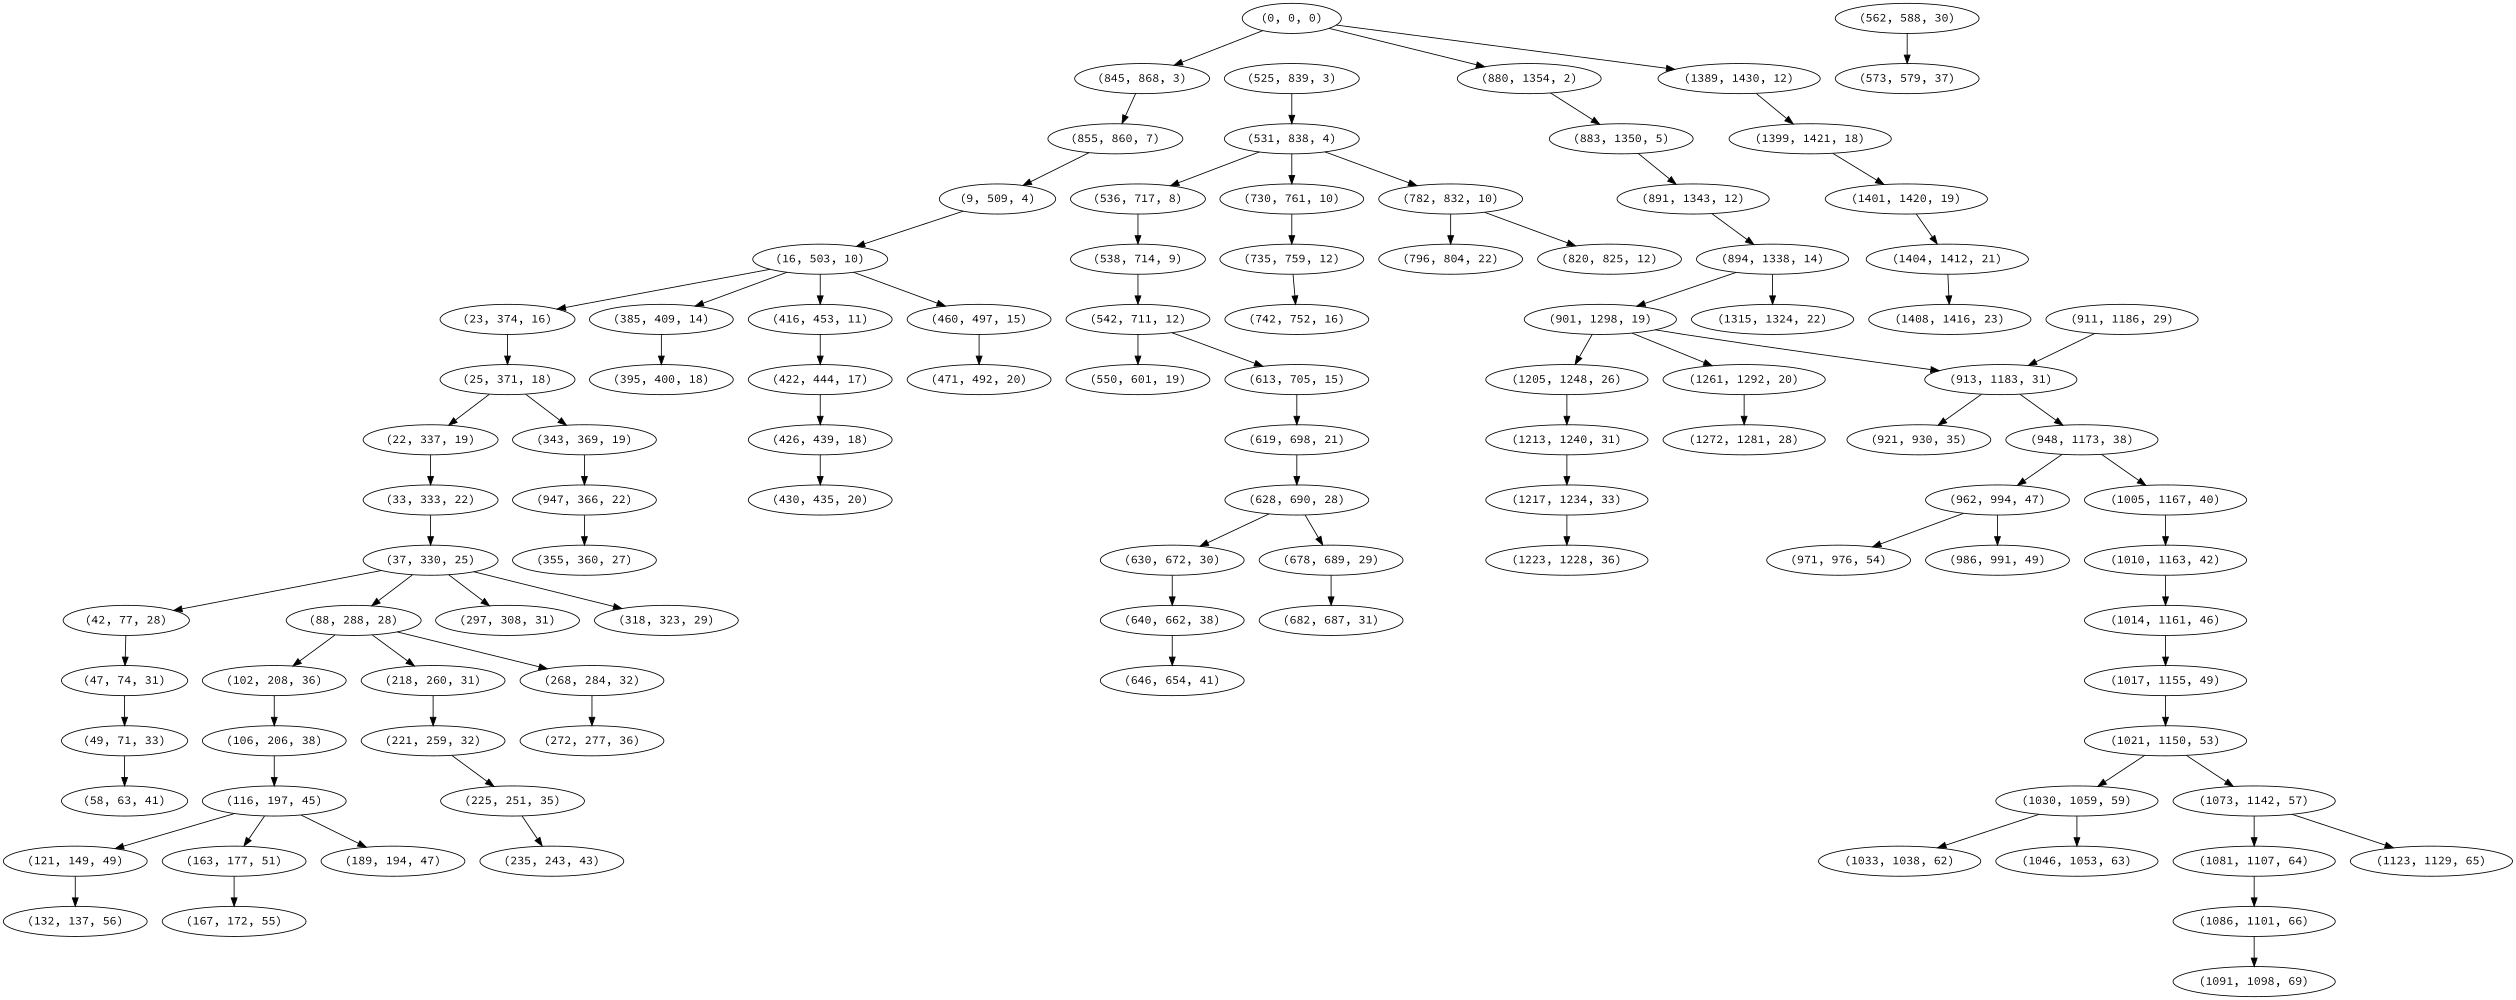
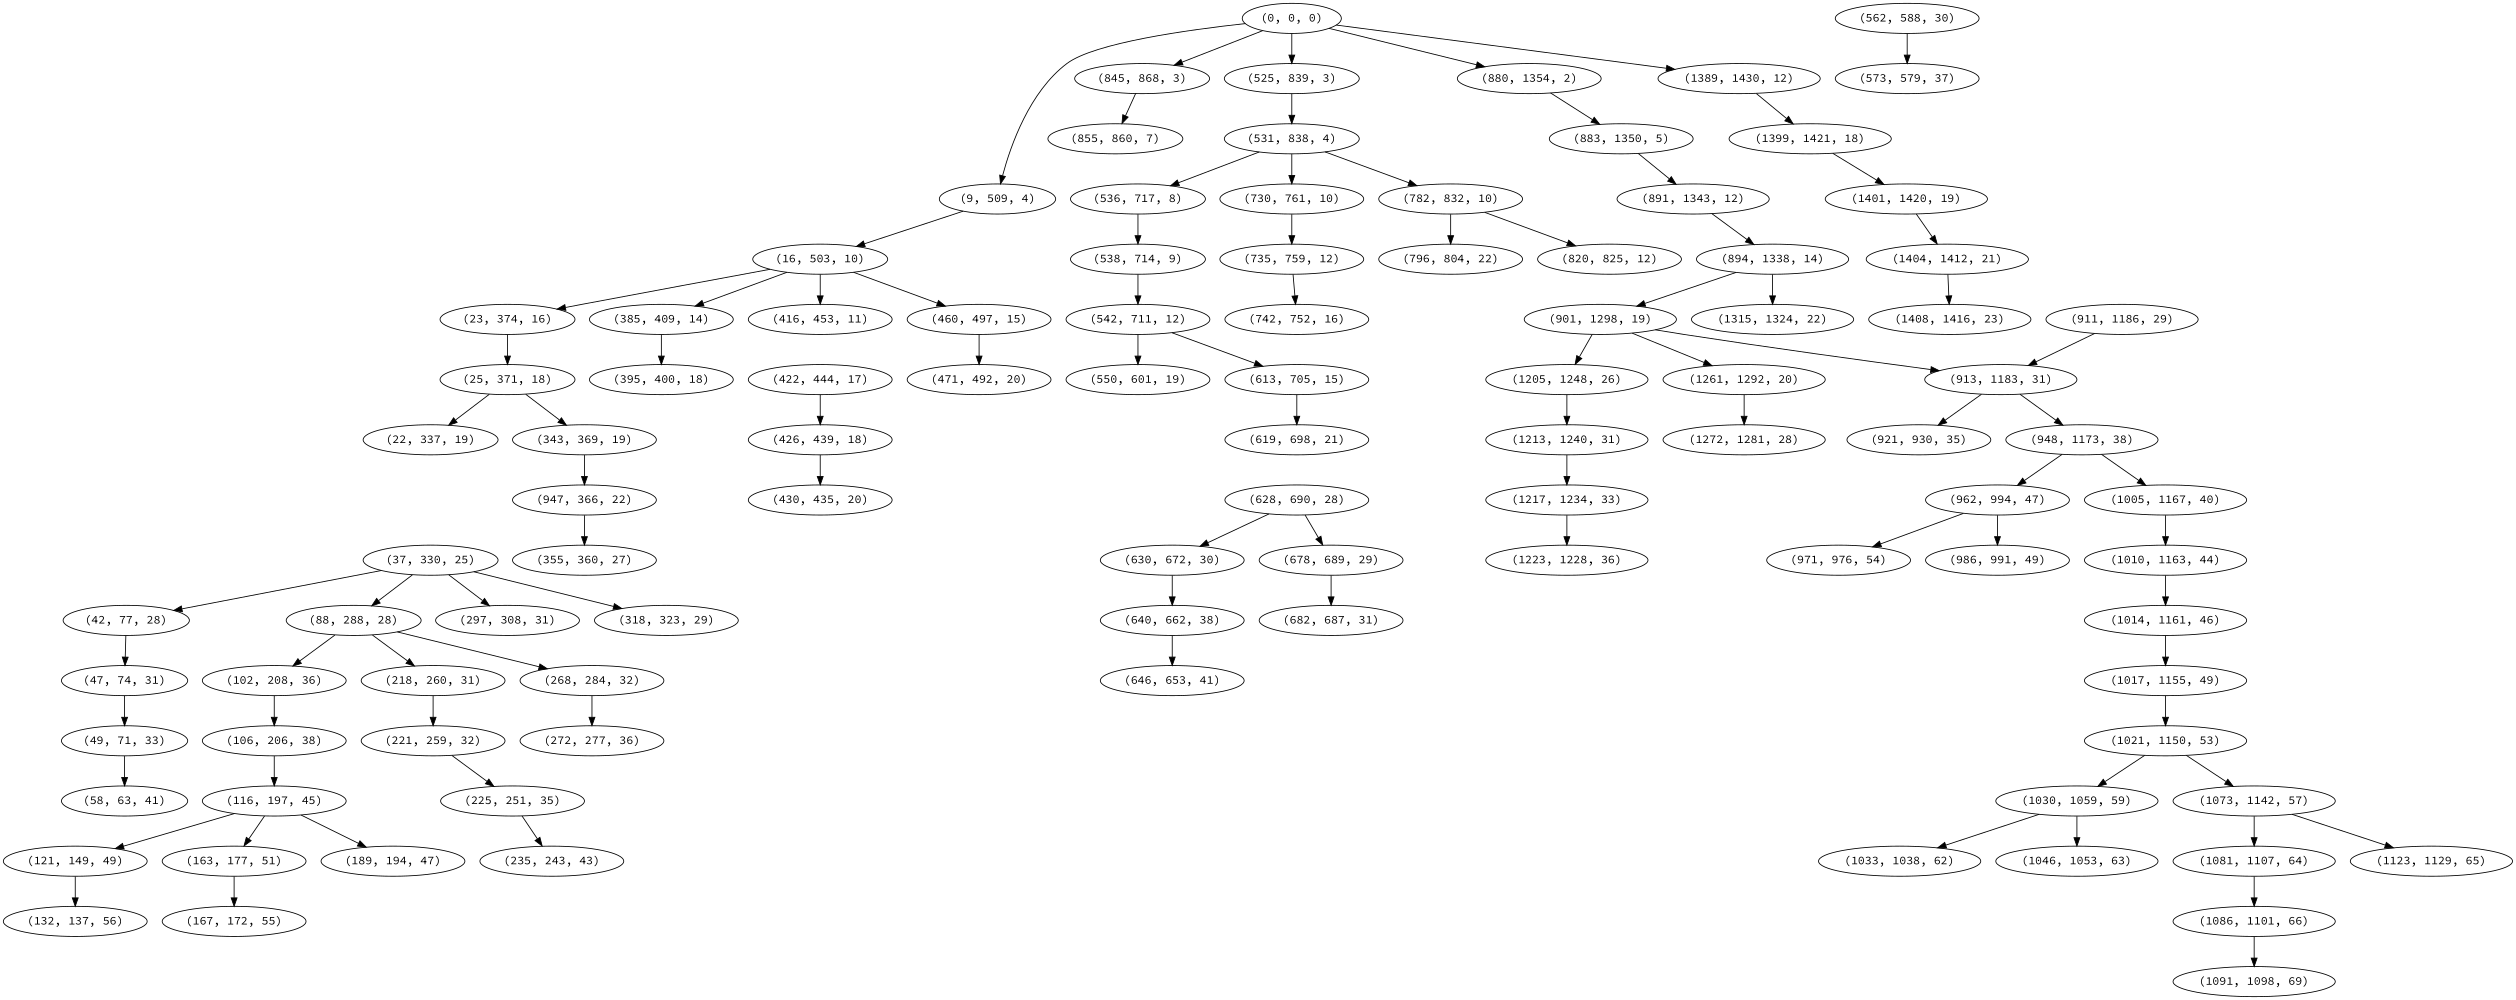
none -> (1292, 44)
(1060, 167) -> (1091, 52)
(820, 345) -> none
(1297, 466) -> none
(431, 500) -> none
(2166, 560) -> (2166, 560)
(1172, 681) -> (1172, 681)
